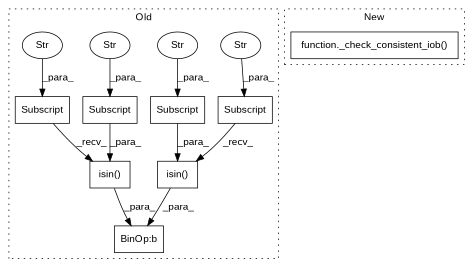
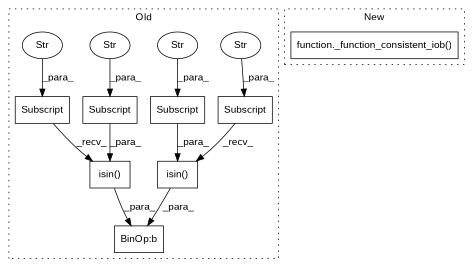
(374, 45) -> (374, 45)
